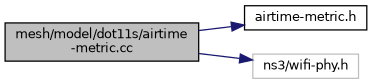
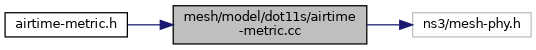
(215, 29) -> (144, 25)
(306, 66) -> (472, 25)
